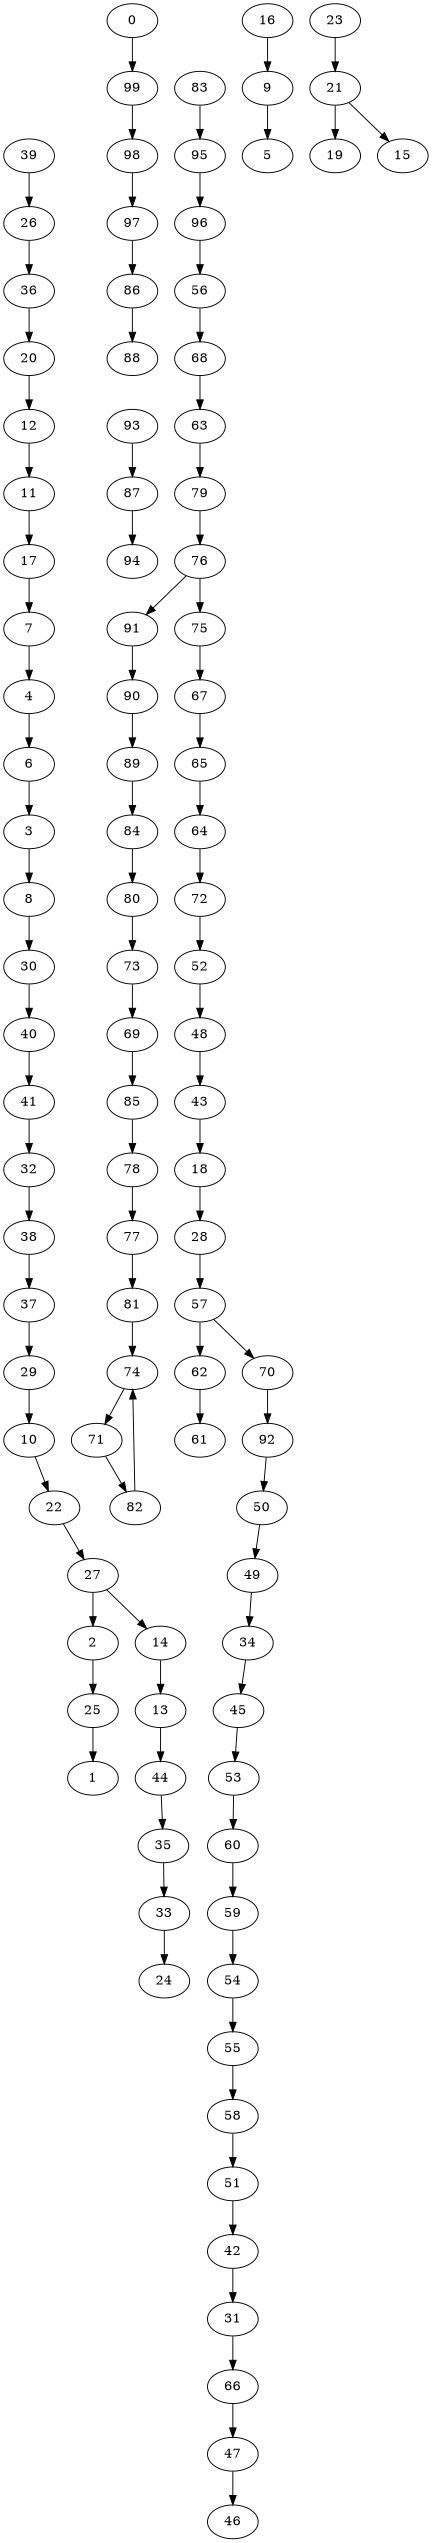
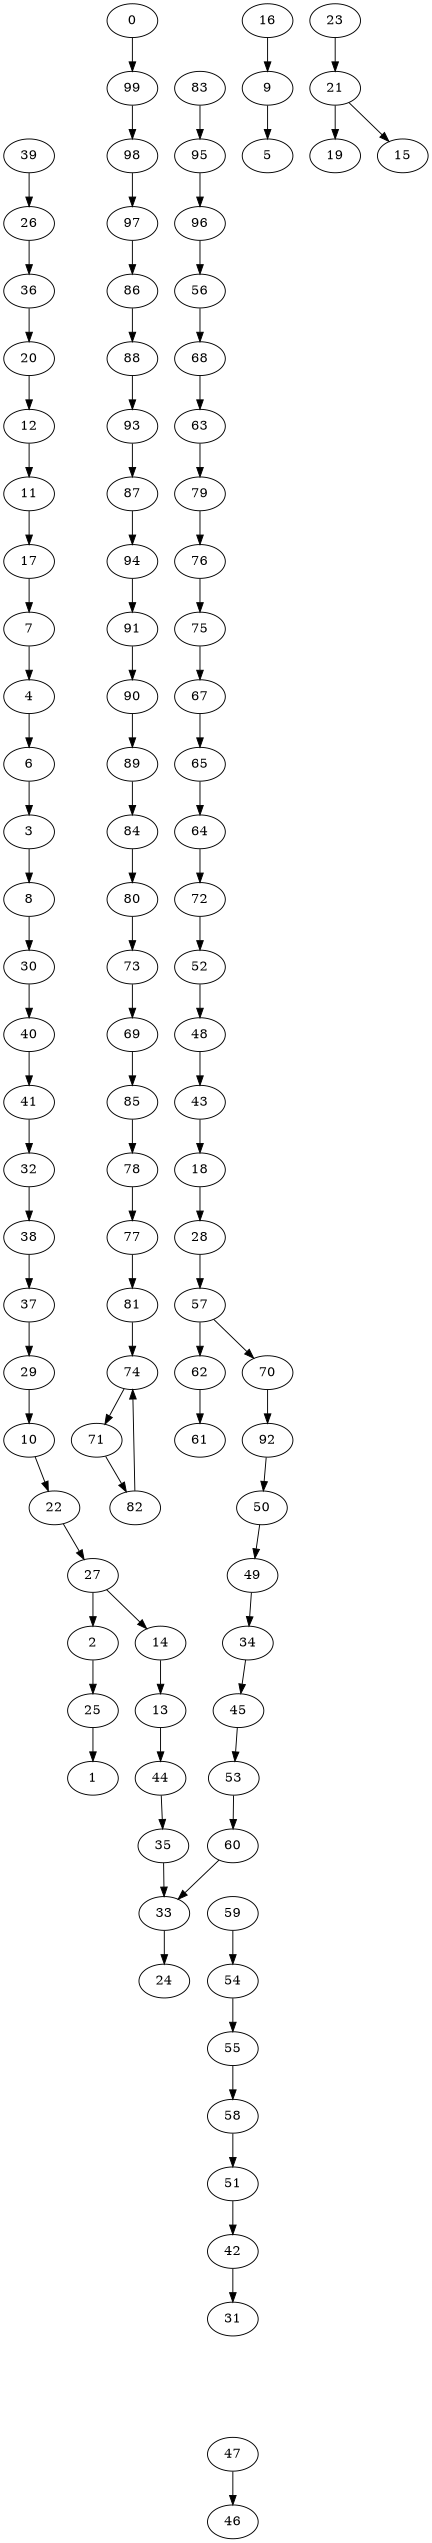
none -> (132, 388)
(170, 592) -> (132, 591)
(233, 1875) -> (202, 1876)
(233, 2387) -> none
